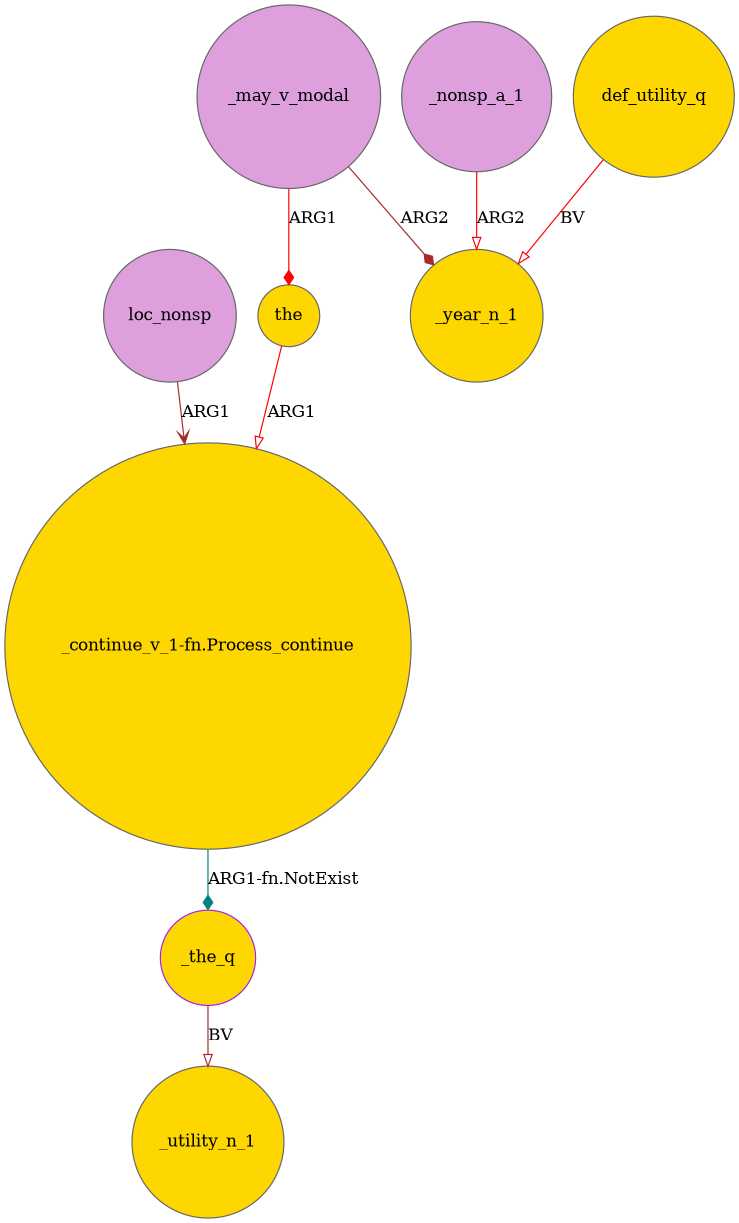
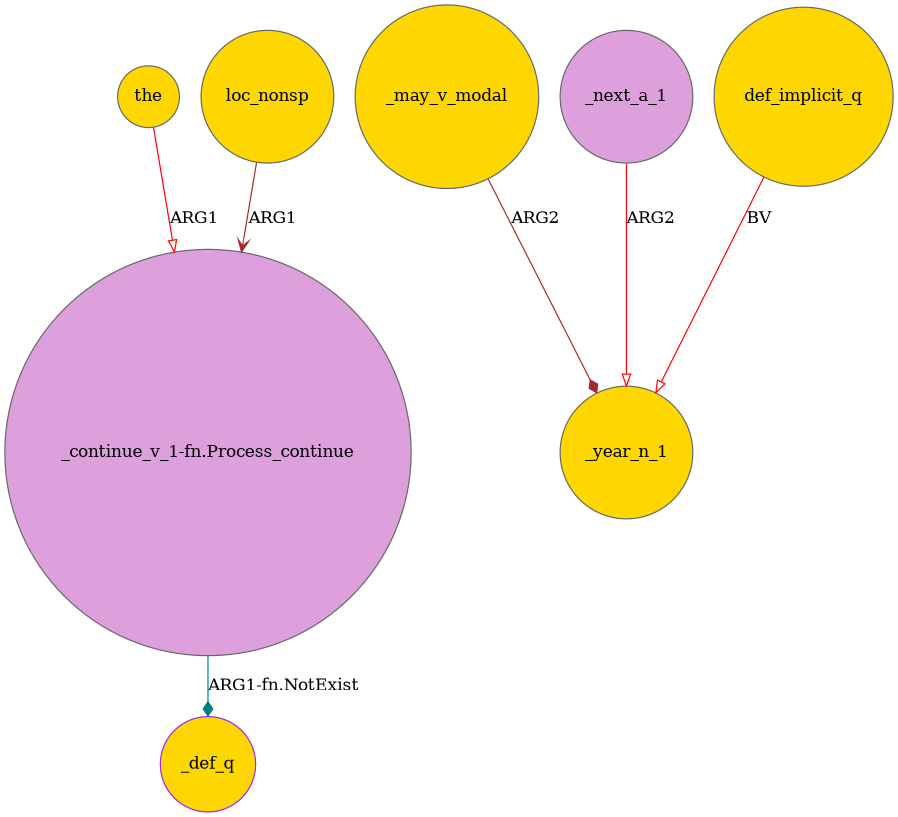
(289, 97) -> (447, 97)
(477, 97) -> (626, 97)
(654, 97) -> (804, 97)
(289, 229) -> none
(170, 316) -> (267, 97)
(208, 646) -> (208, 453)
(208, 958) -> (208, 764)
(208, 1142) -> none
